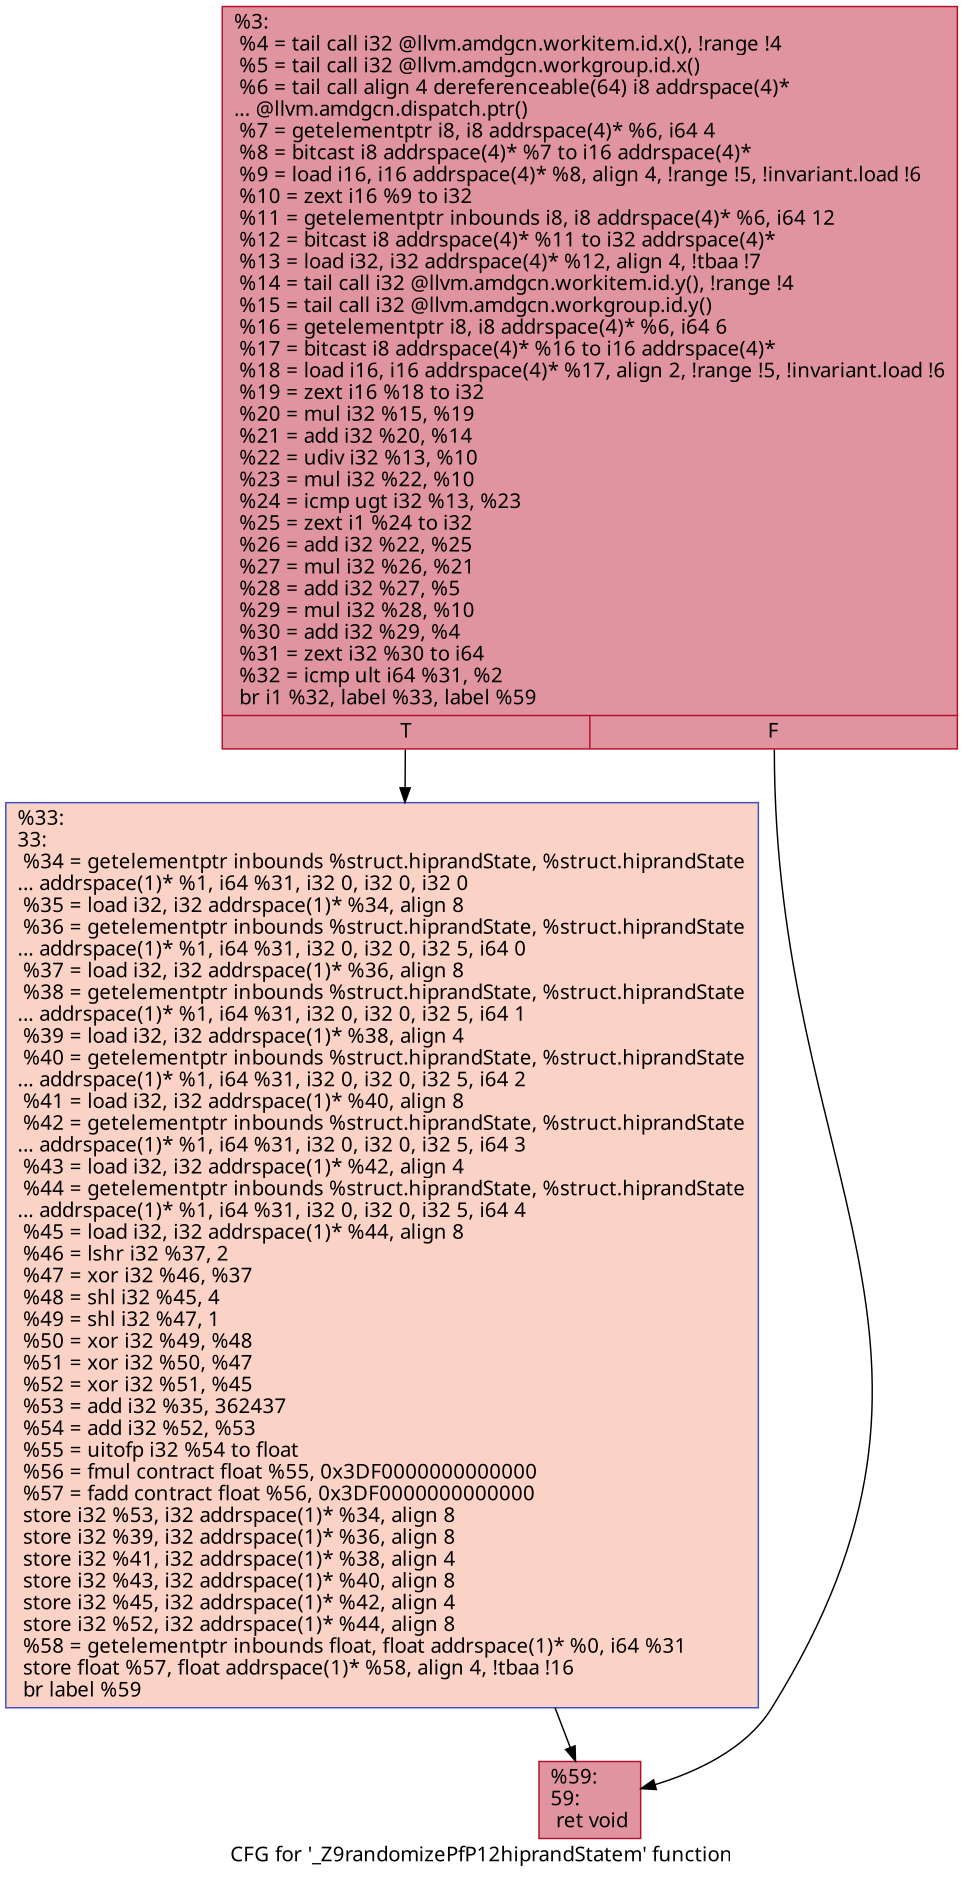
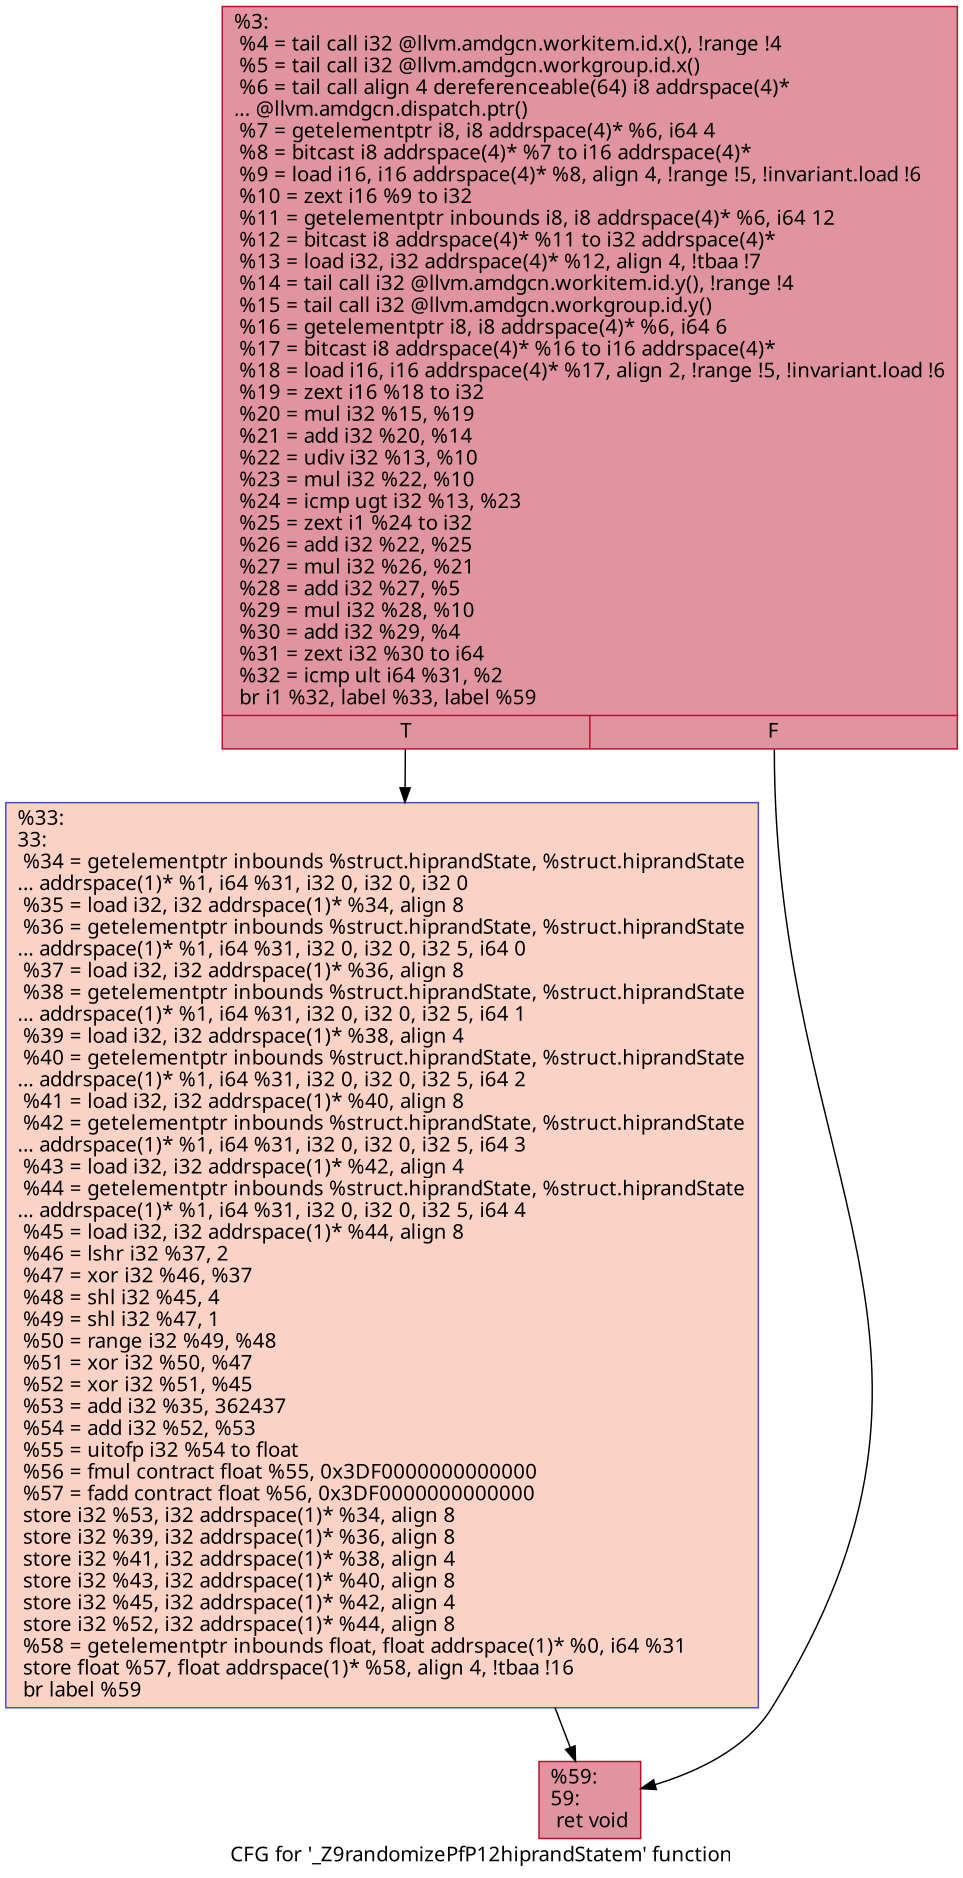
(136, 1342) -> (147, 1342)
